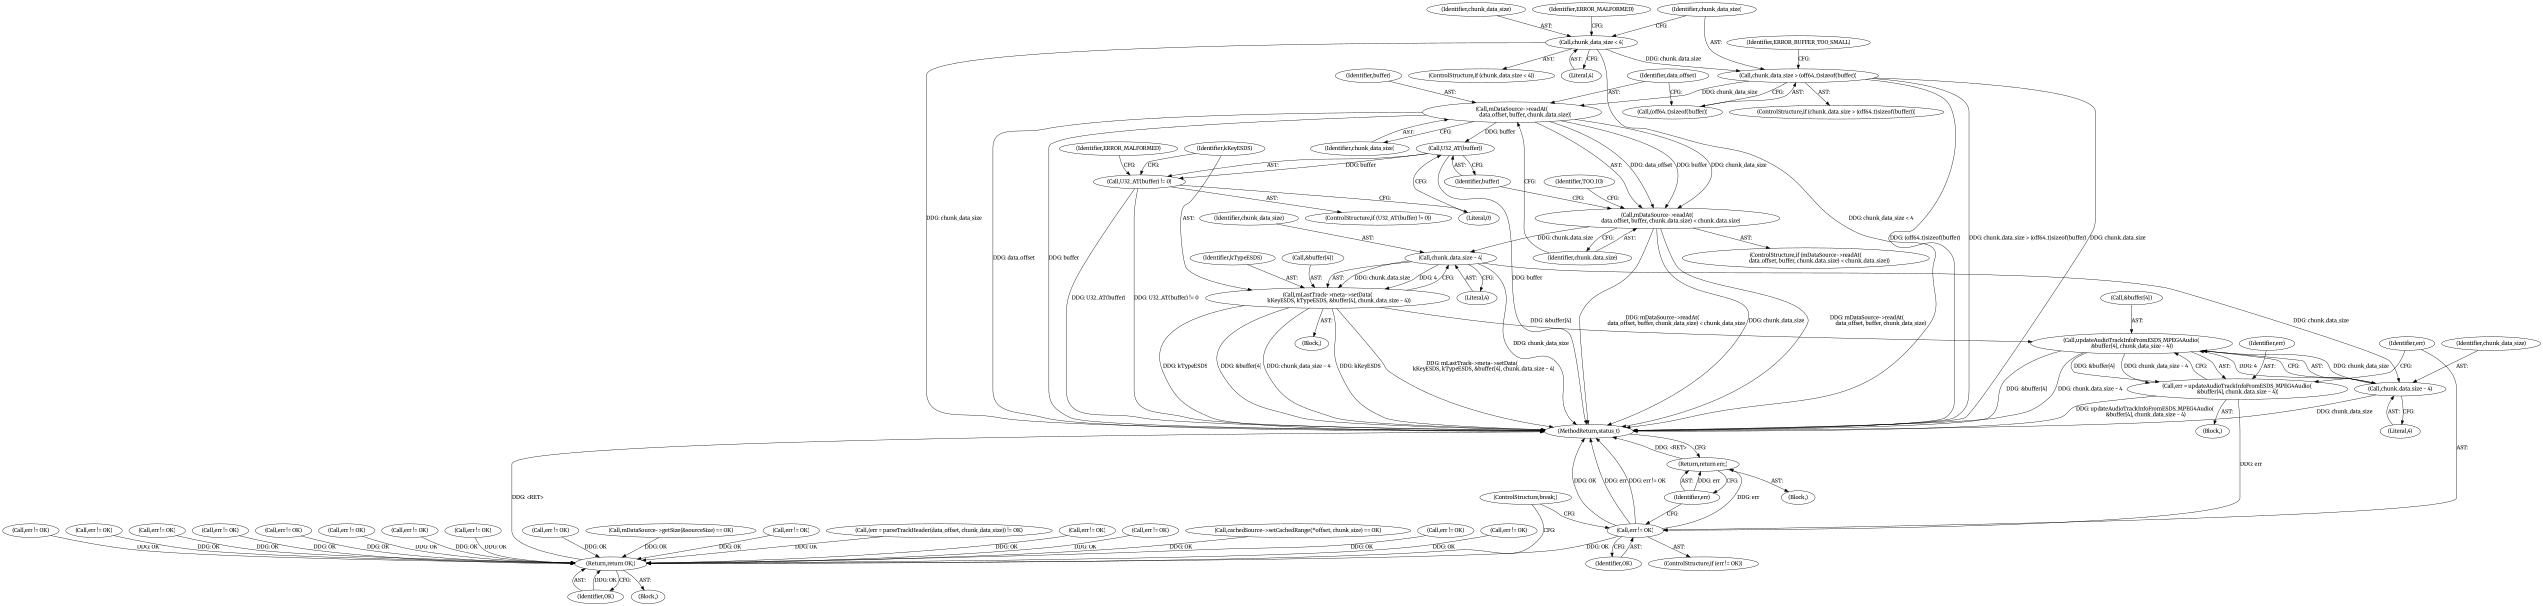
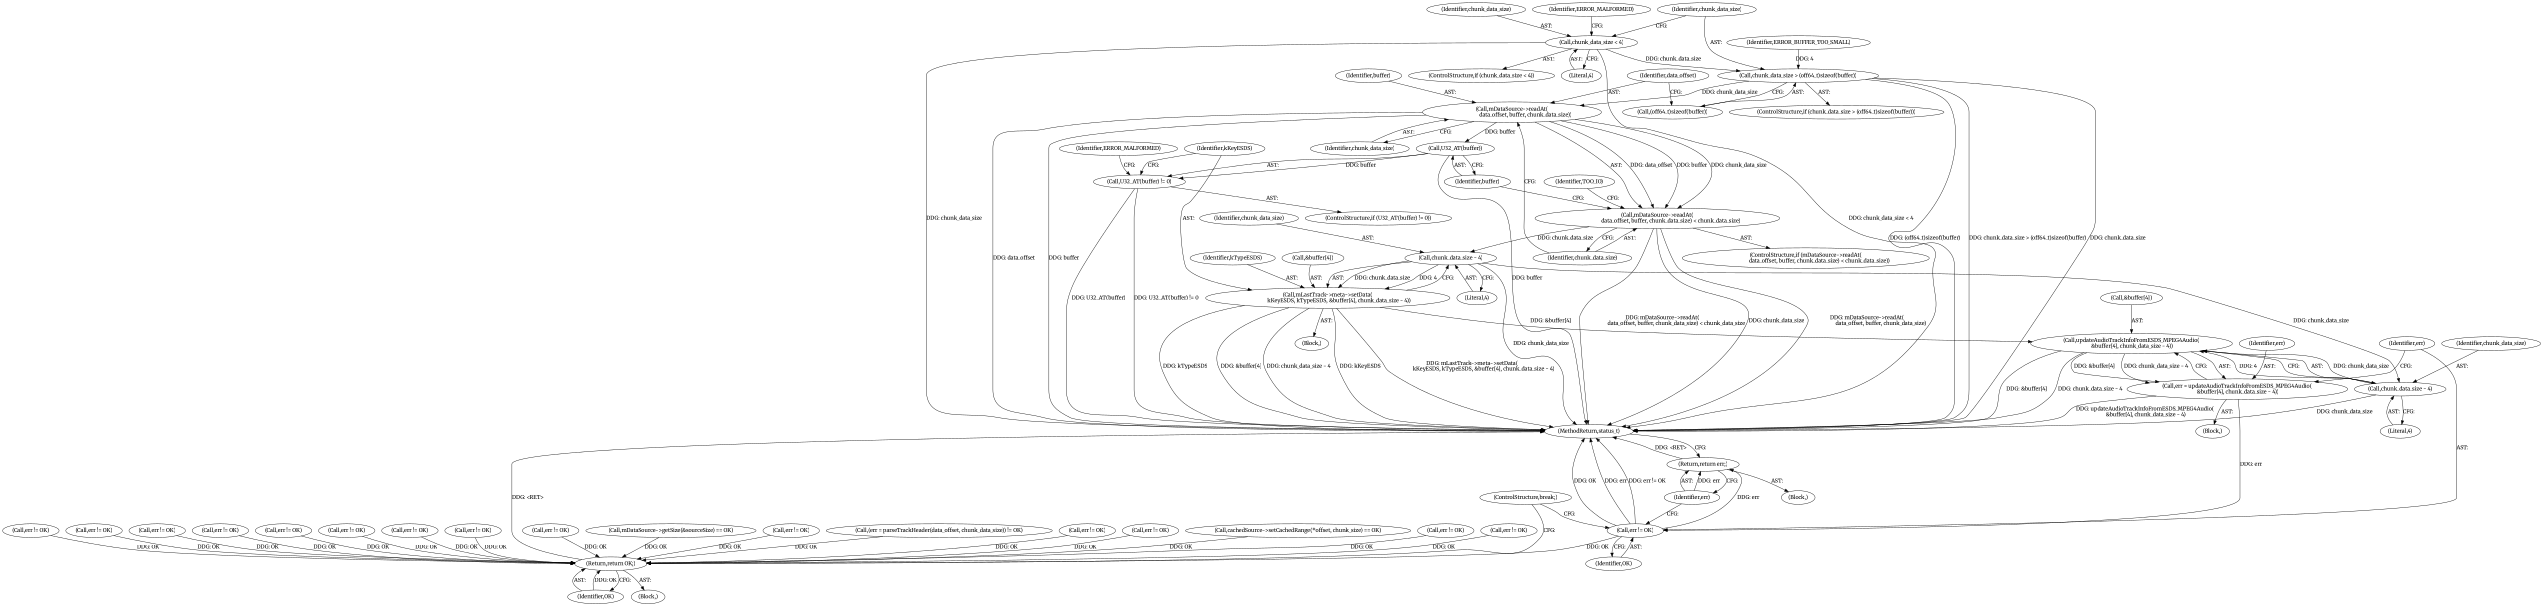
(1805, 59) -> (1805, 59)
(1479, 218) -> none
(1703, 564) -> none
